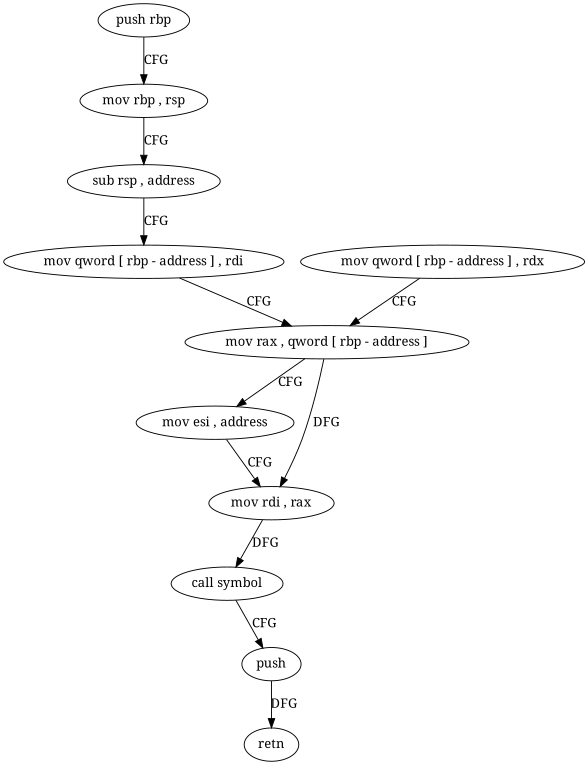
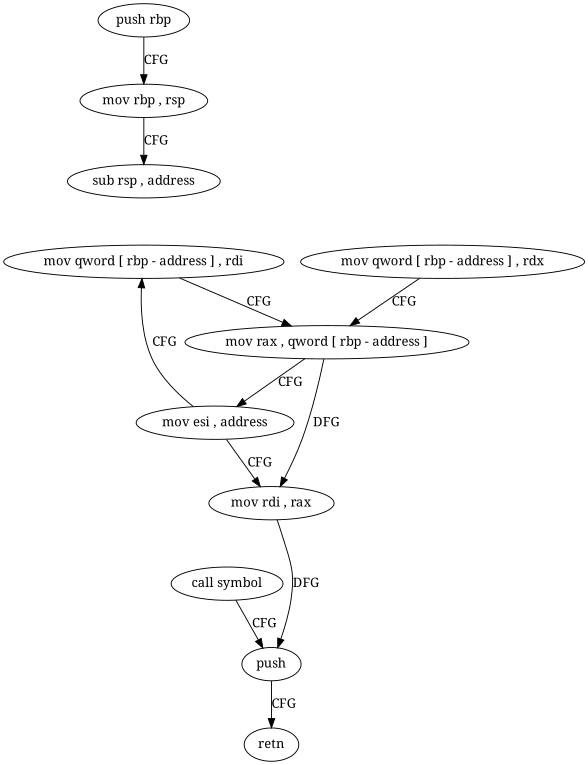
(144, 217) -> (151, 355)
(252, 539) -> (292, 579)
(284, 704) -> (284, 704)
